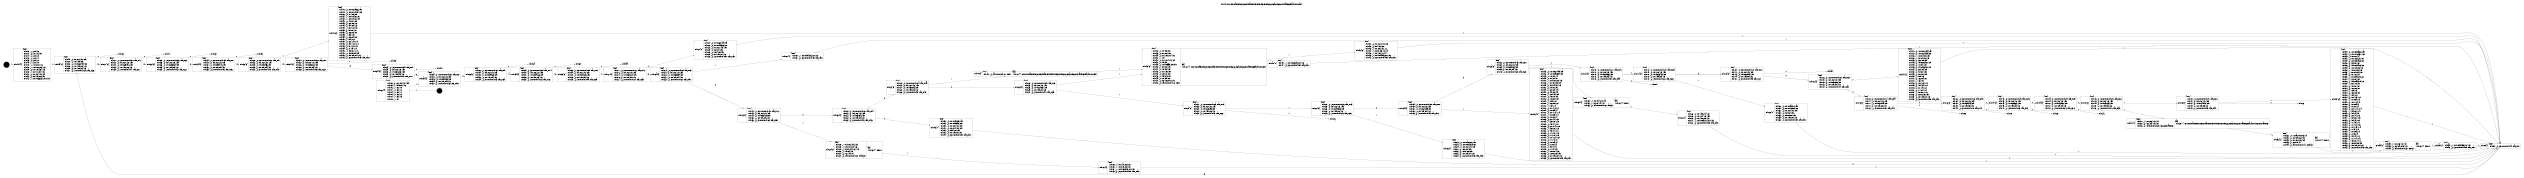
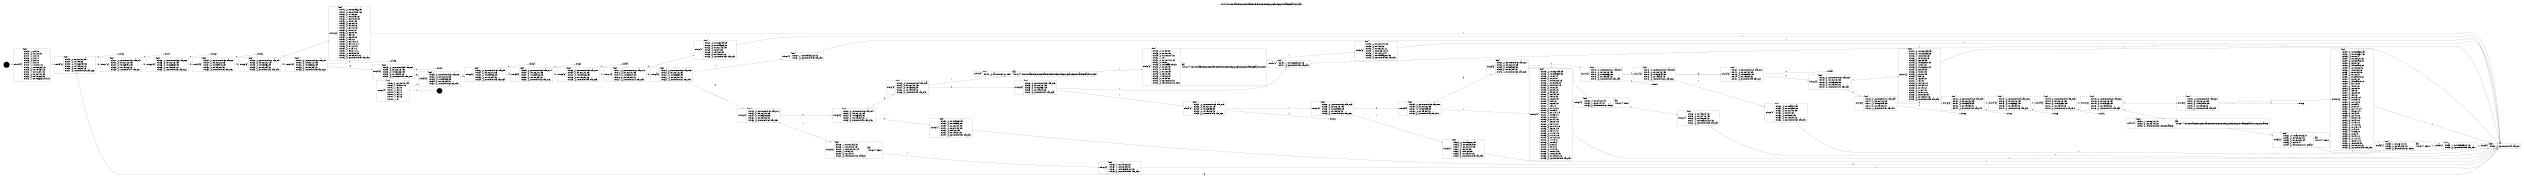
(1099, 80) -> (1175, 91)
